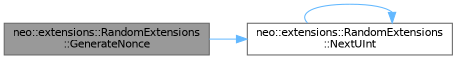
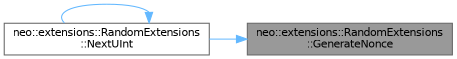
(223, 39) -> (223, 39)
